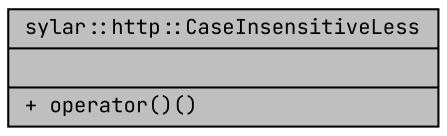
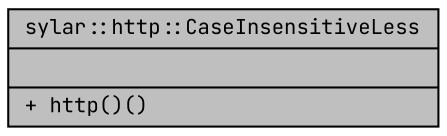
(112, 106) -> (87, 106)
